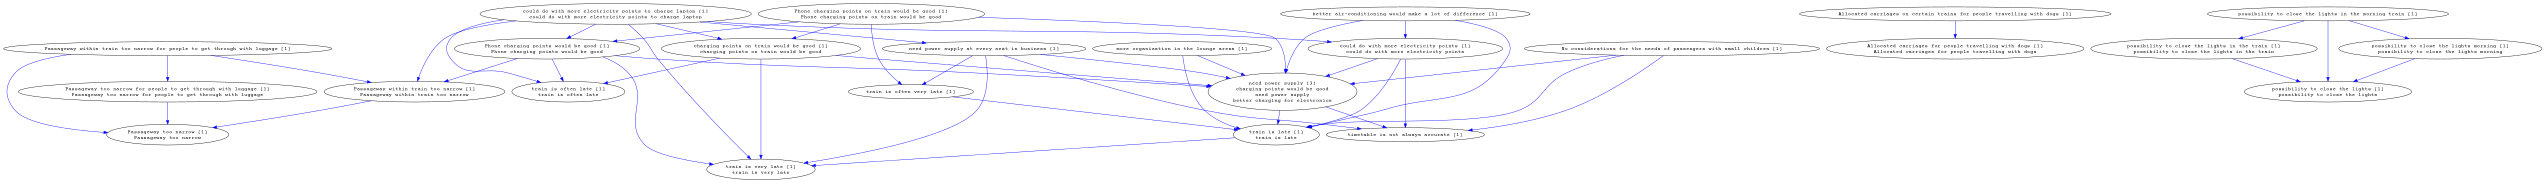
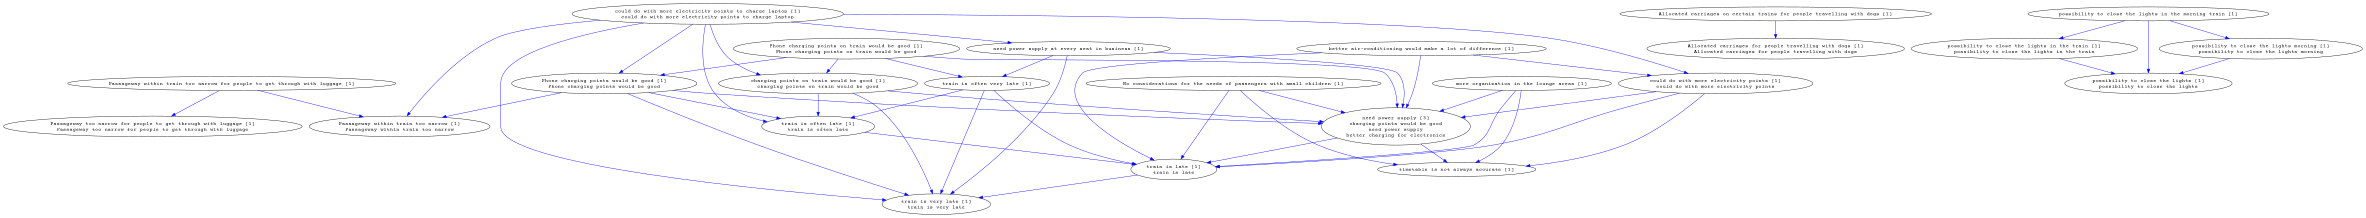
none -> (911, 103)
(1178, 105) -> (1510, 132)
(168, 135) -> none
none -> (963, 140)
none -> (998, 148)
